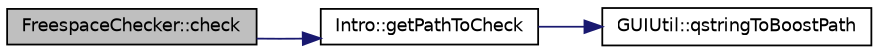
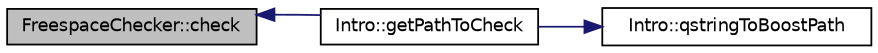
(737, 27) -> (737, 27)
(279, 39) -> (298, 15)
